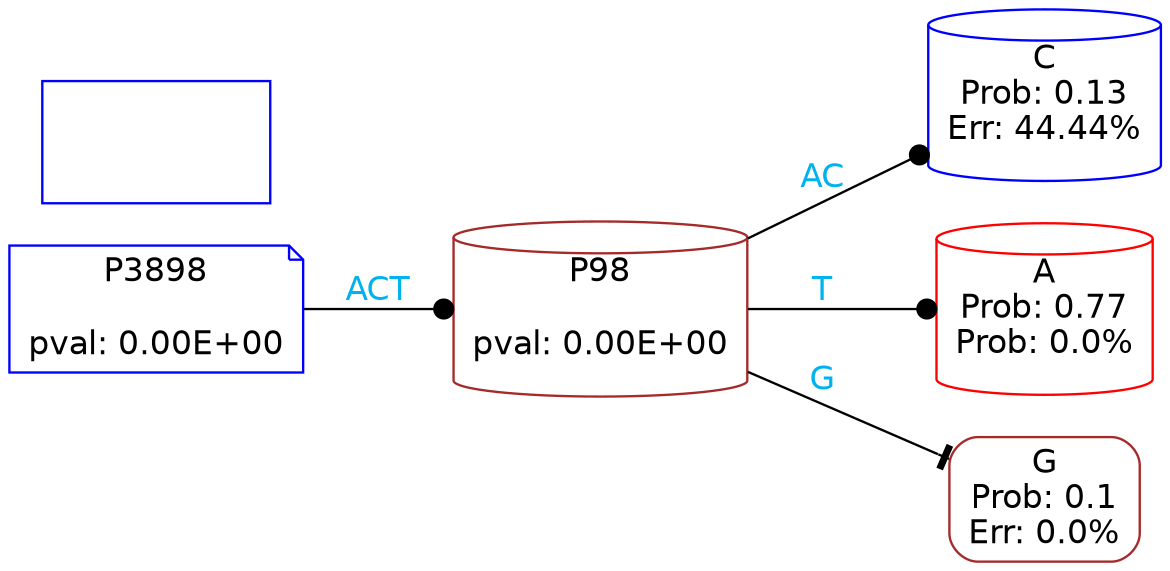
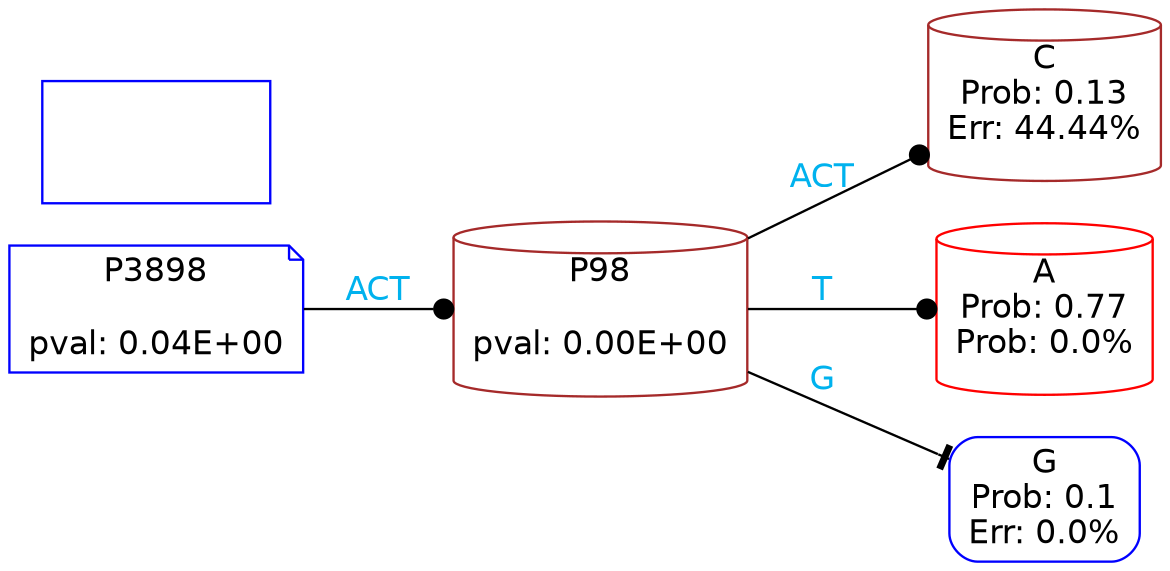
(1045, 95) -> (1045, 95)
(822, 179) -> (822, 179)
(156, 309) -> (156, 309)
(1045, 499) -> (1045, 499)
